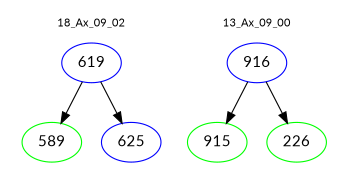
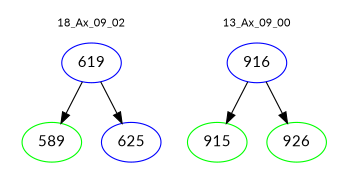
(297, 142) -> (297, 142)
